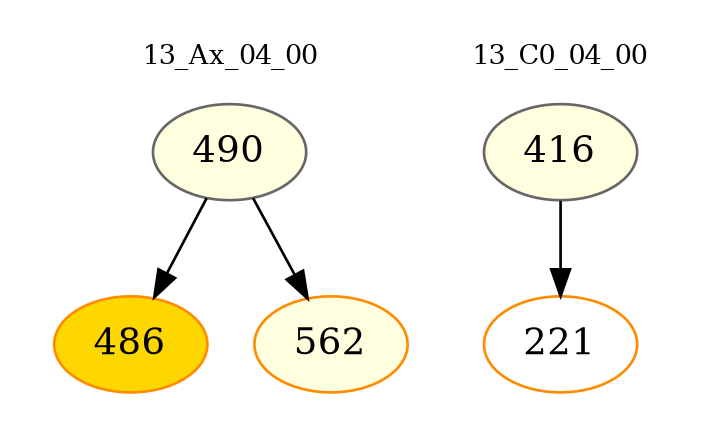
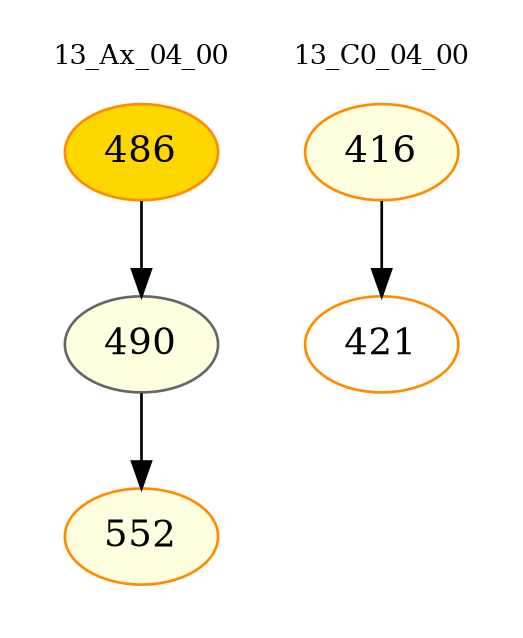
(561, 152) -> (382, 152)
(187, 236) -> (141, 235)
(331, 344) -> (141, 537)
(561, 344) -> (382, 344)
